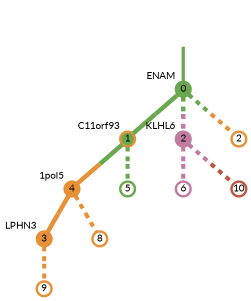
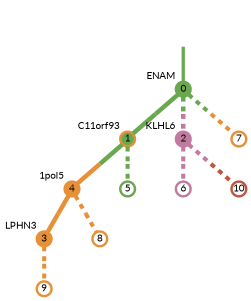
(239, 139) -> (239, 139)
